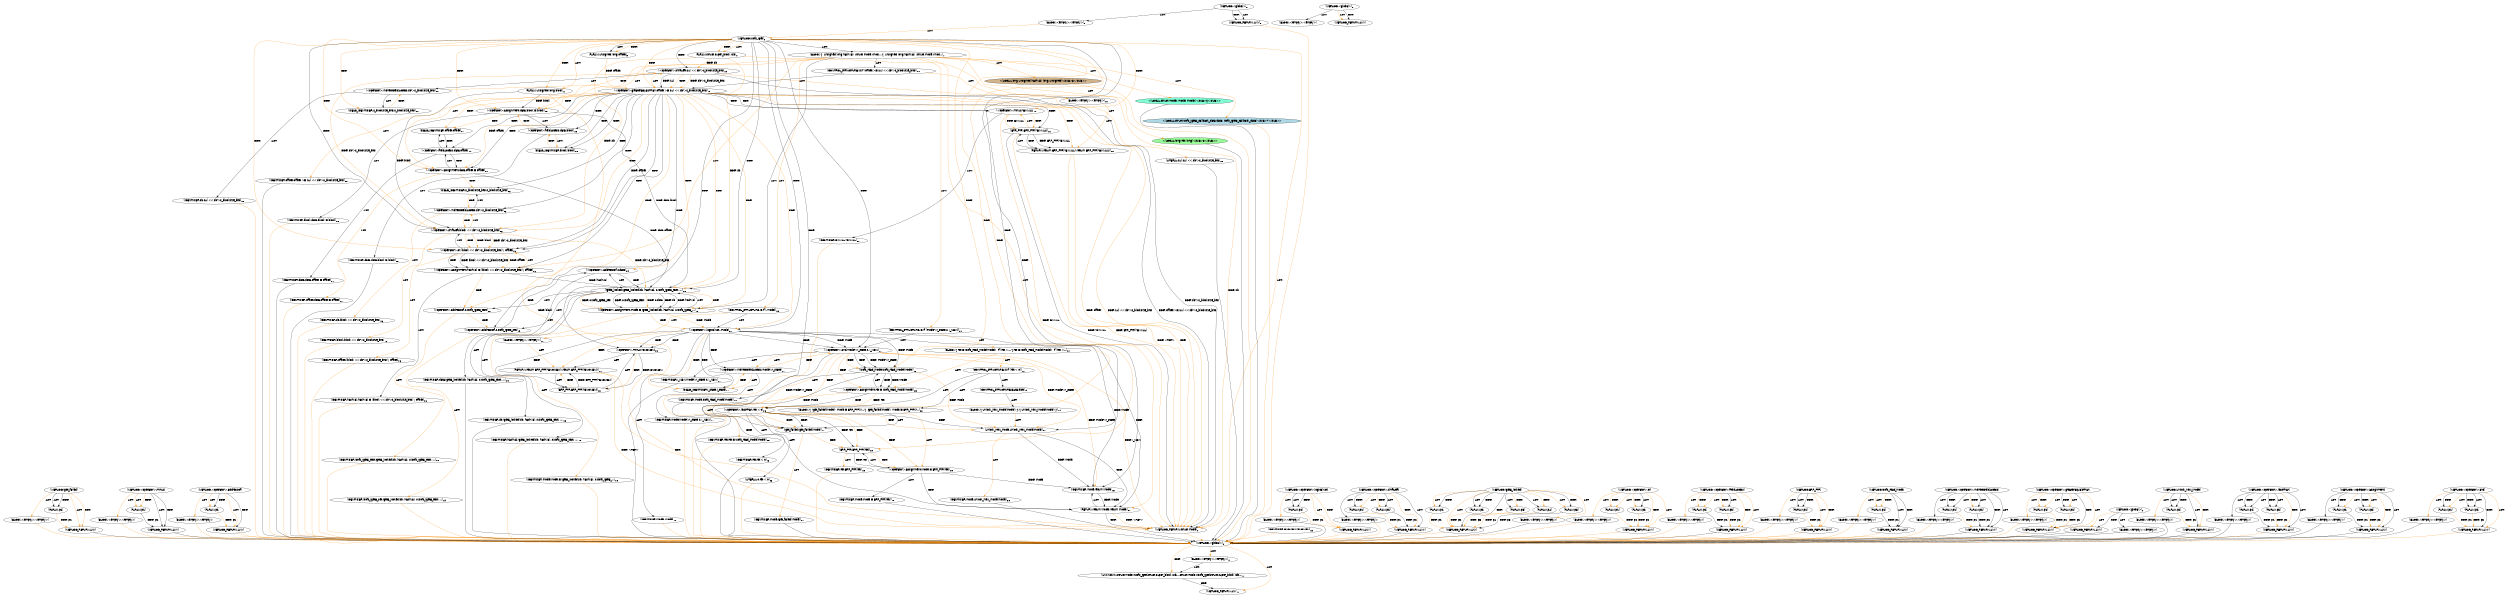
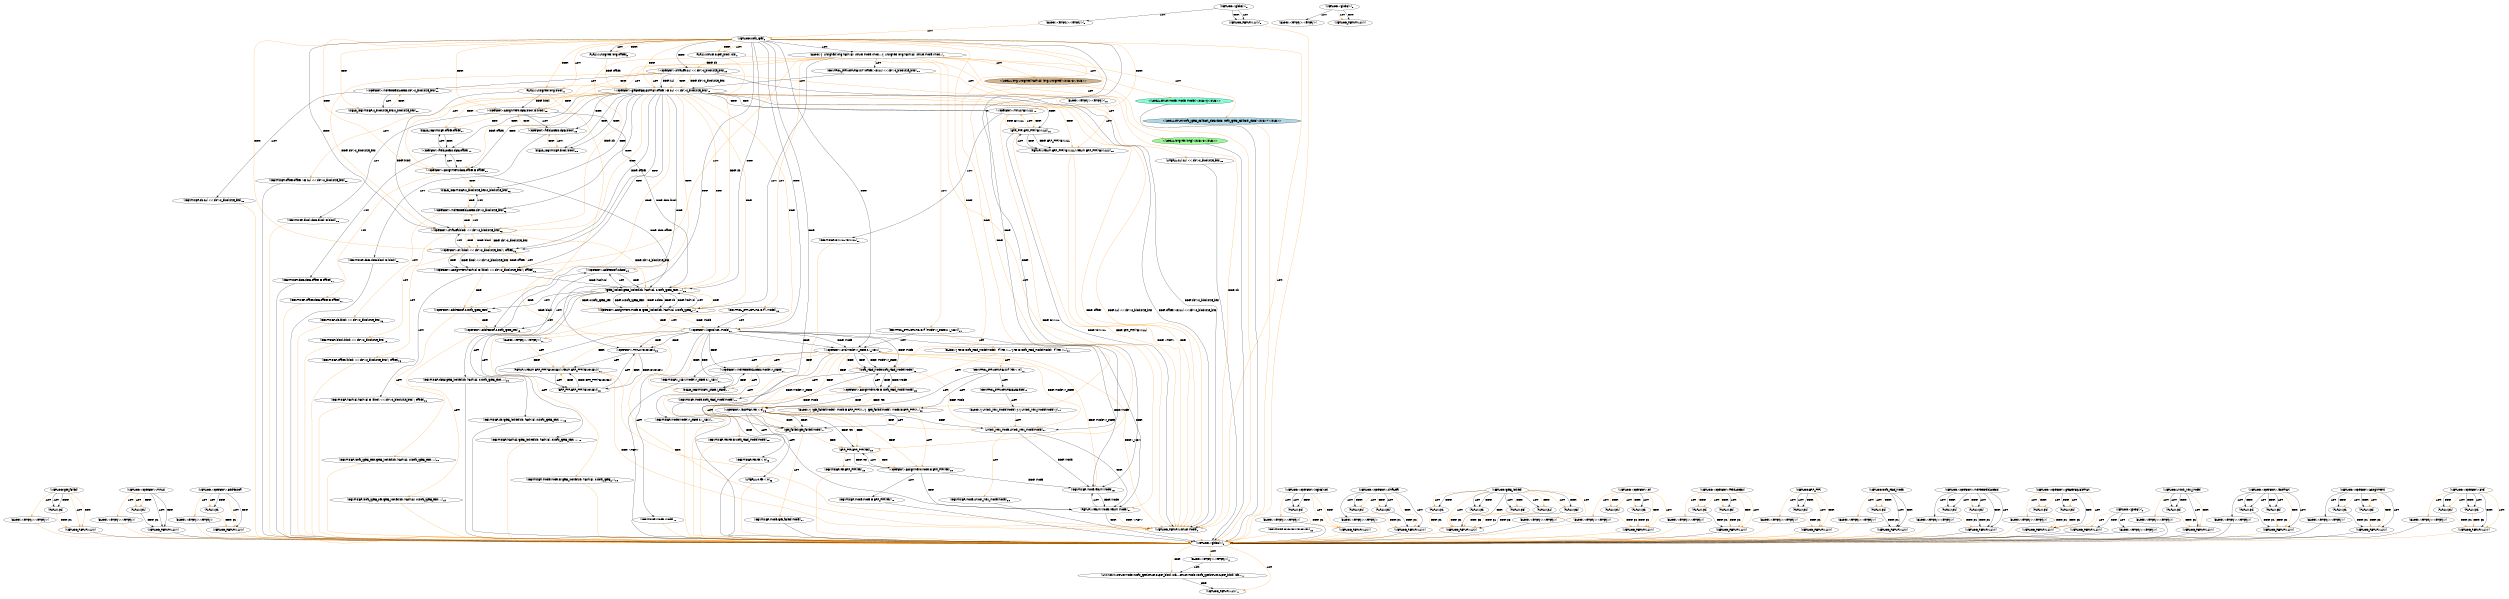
(736, 384) -> (736, 384)
